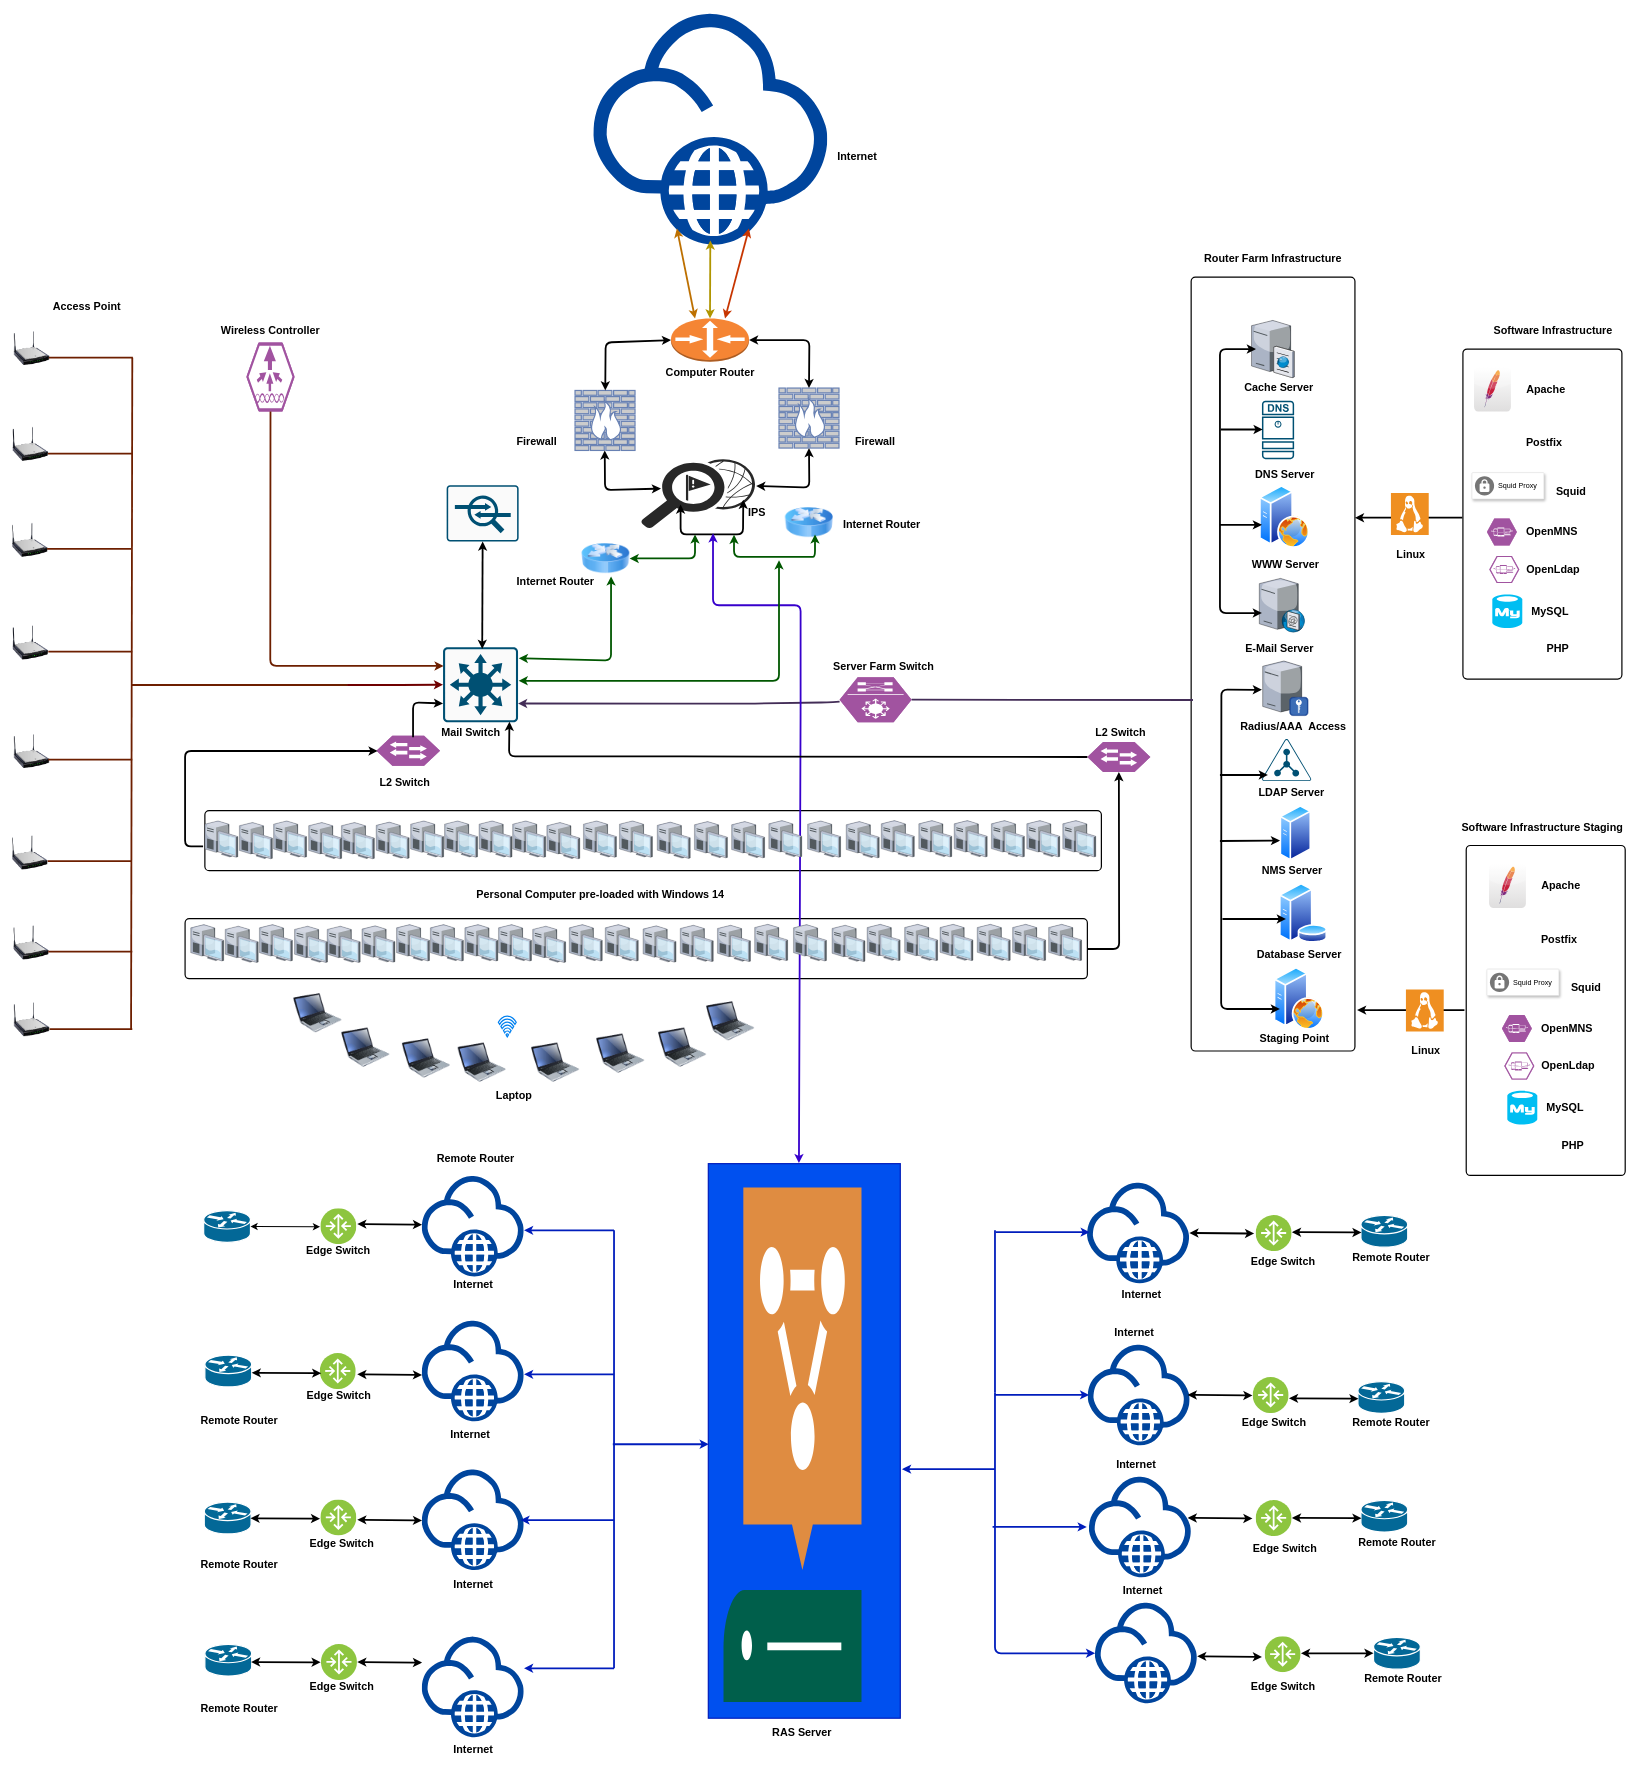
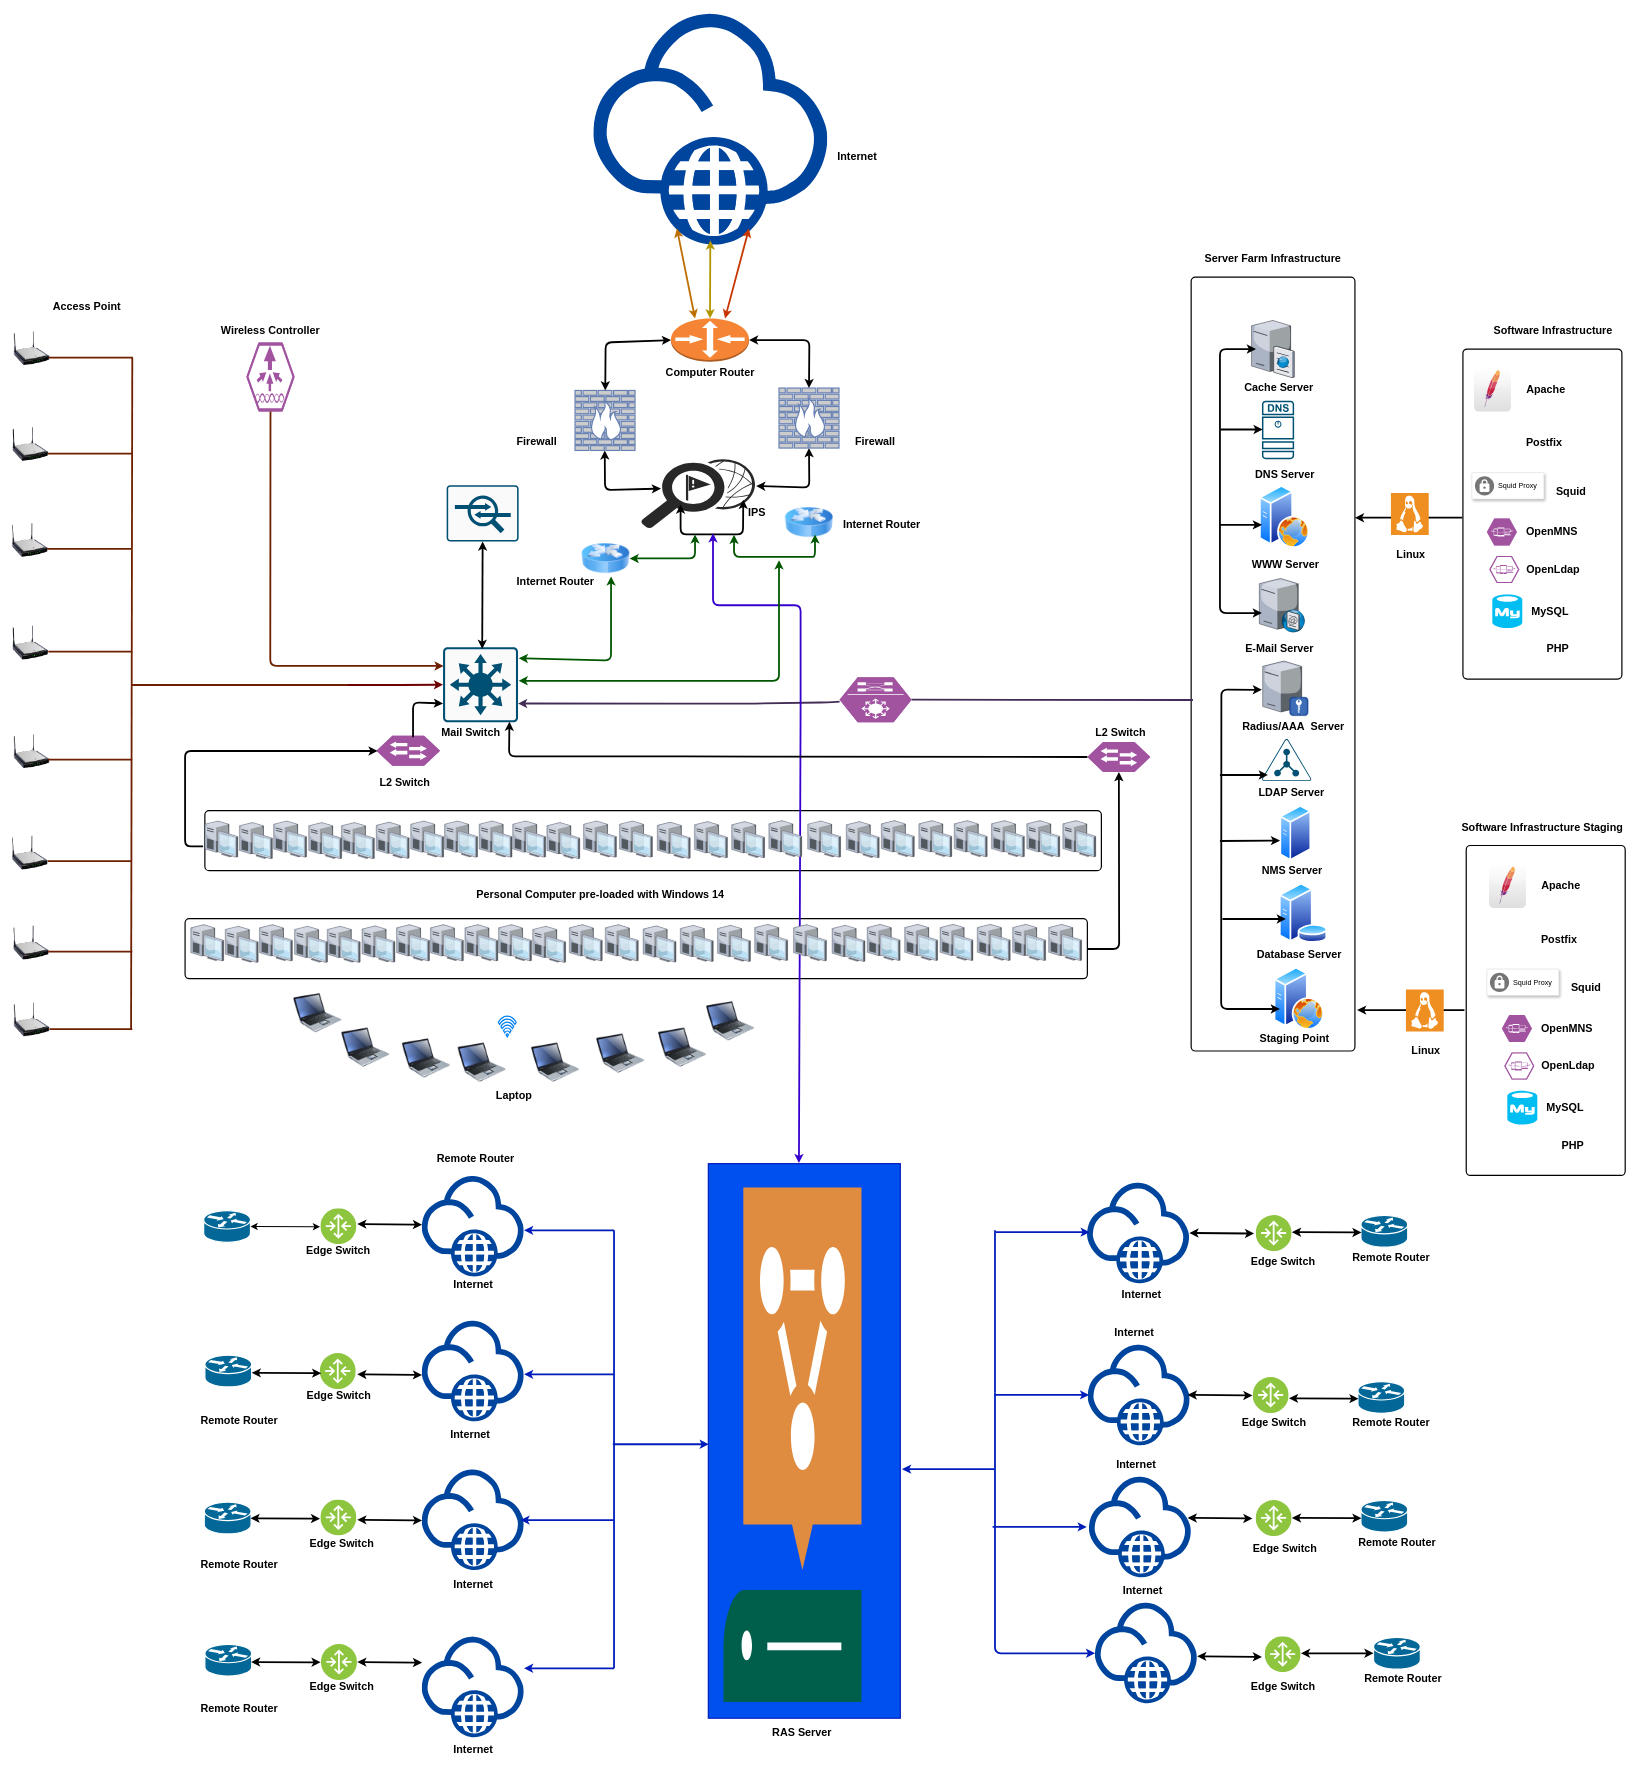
(1273, 259) -> (1273, 259)
(884, 667) -> none
(1294, 727) -> (1294, 727)
